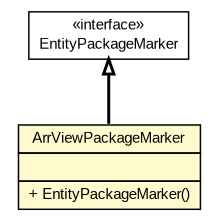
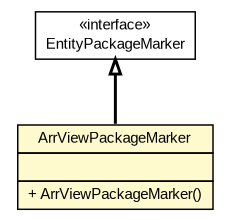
(109, 195) -> (115, 195)
